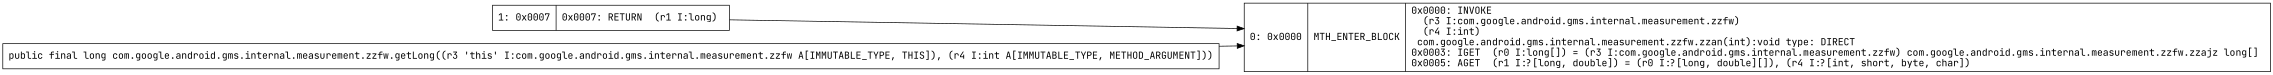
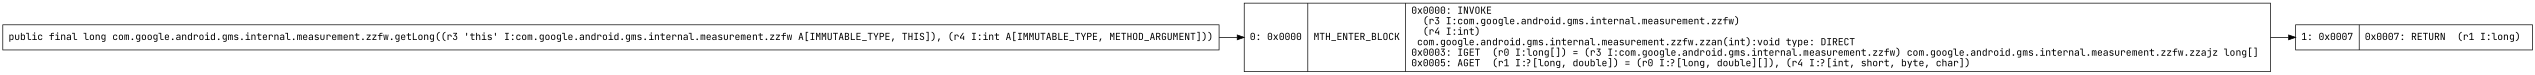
(983, 24) -> (2280, 37)
